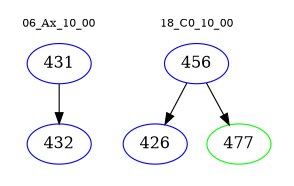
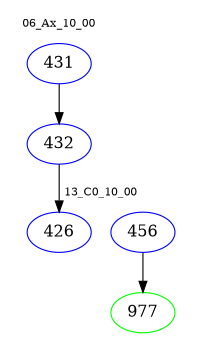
(197, 24) -> (101, 193)
(179, 99) -> (59, 189)
(239, 144) -> (143, 313)
